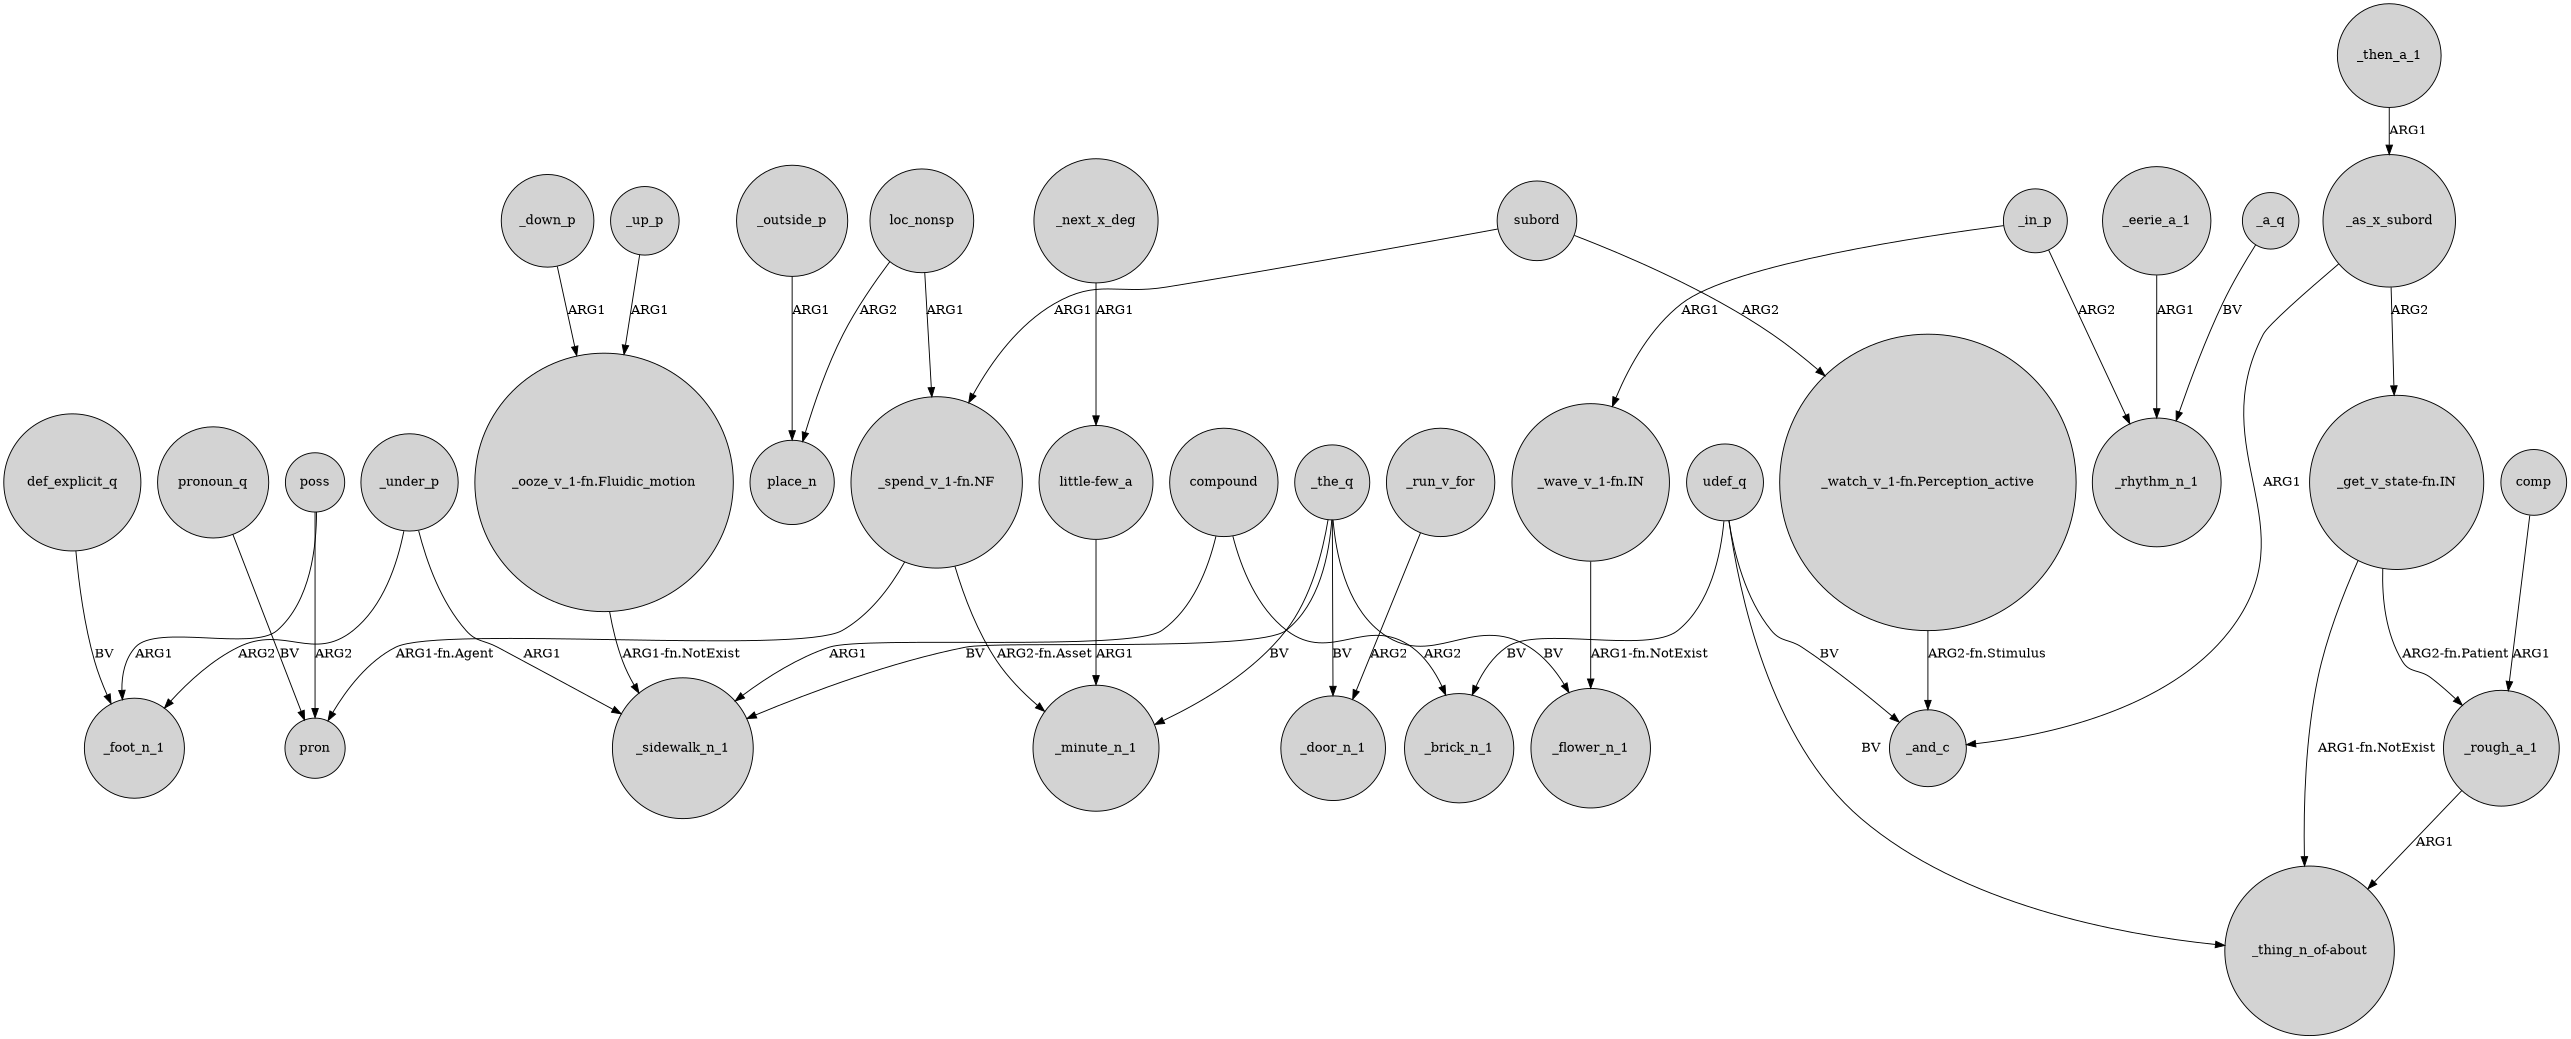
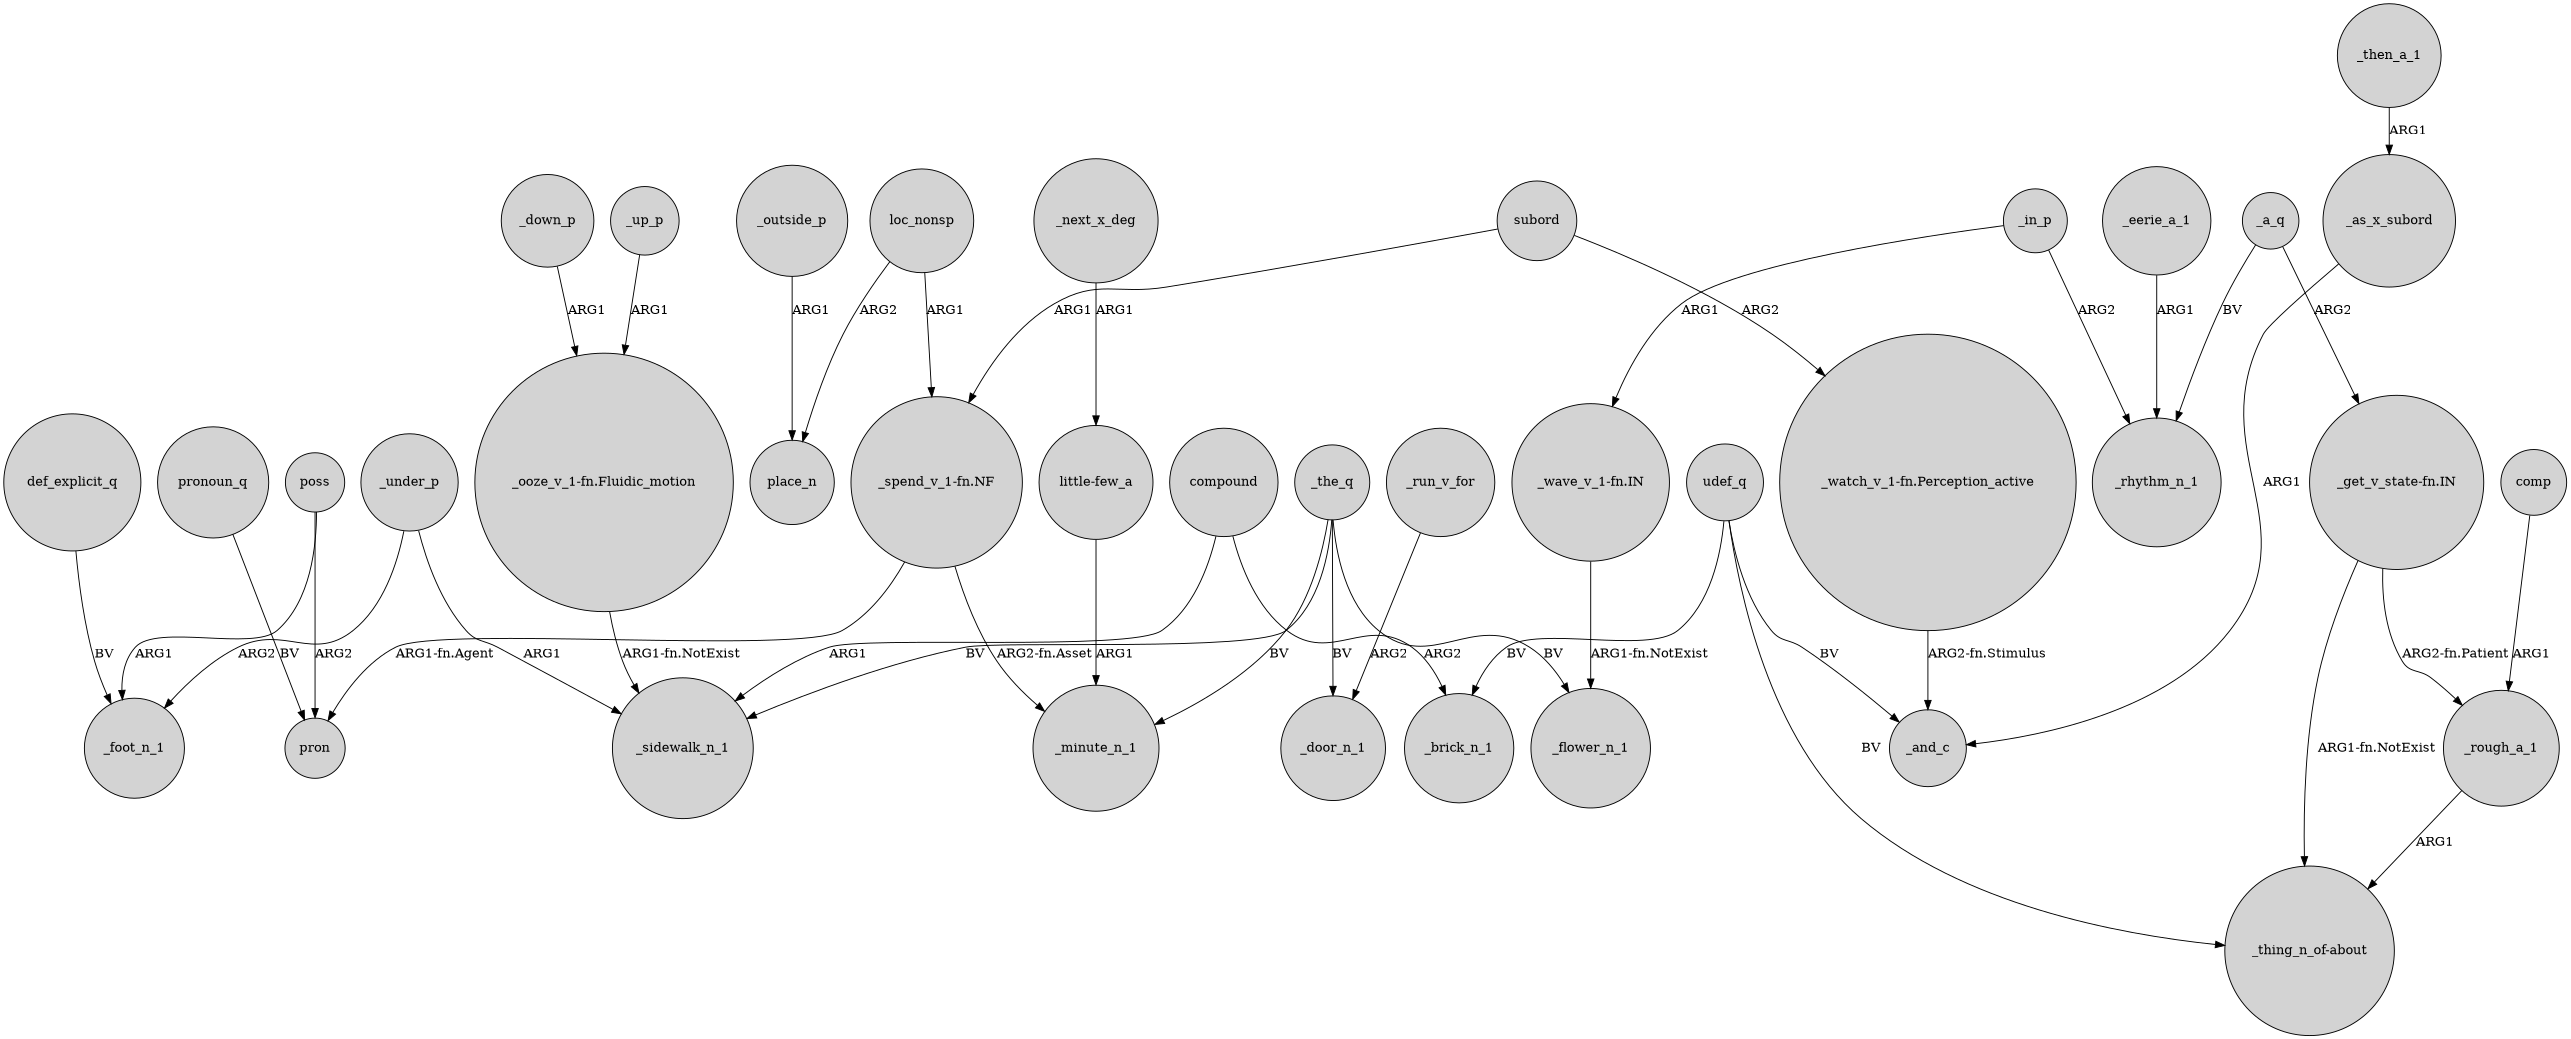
(2392, 336) -> (2319, 321)
